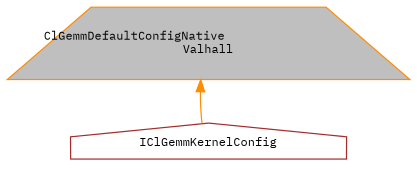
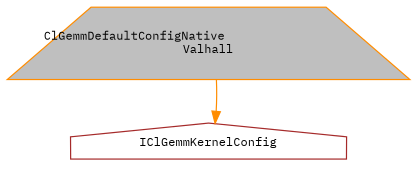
(201, 108) -> (217, 95)
